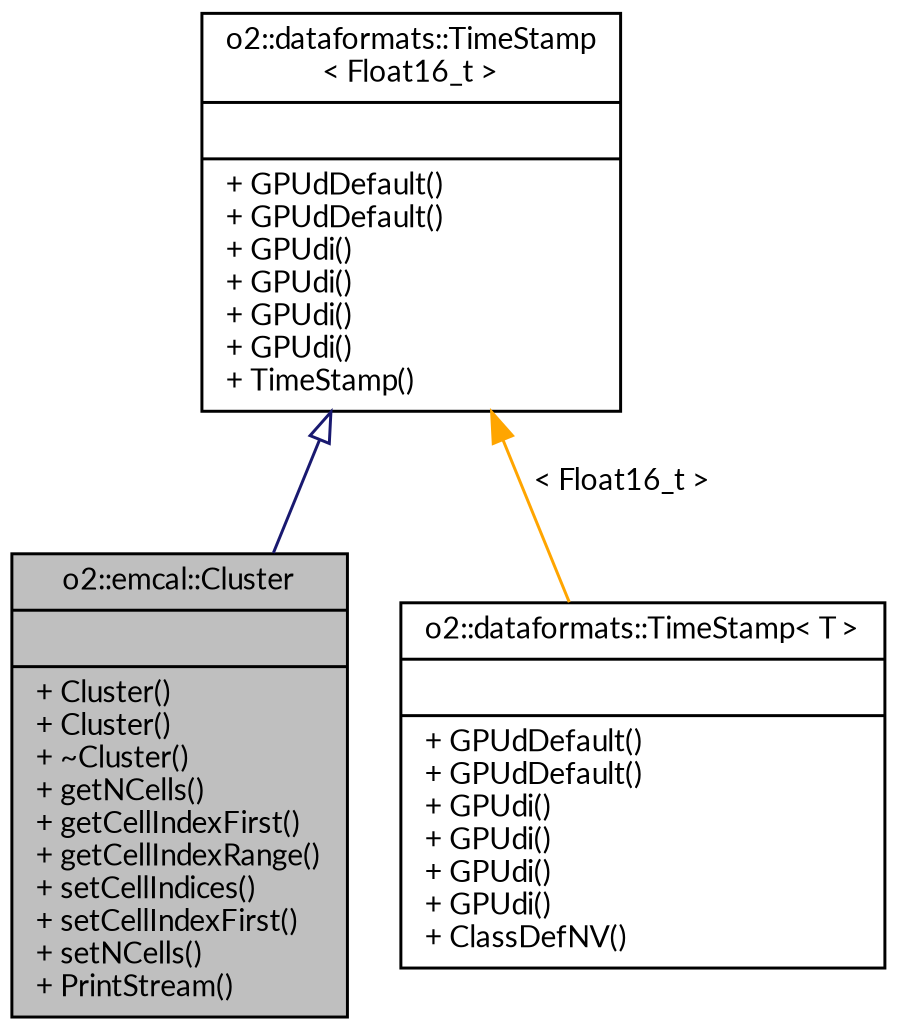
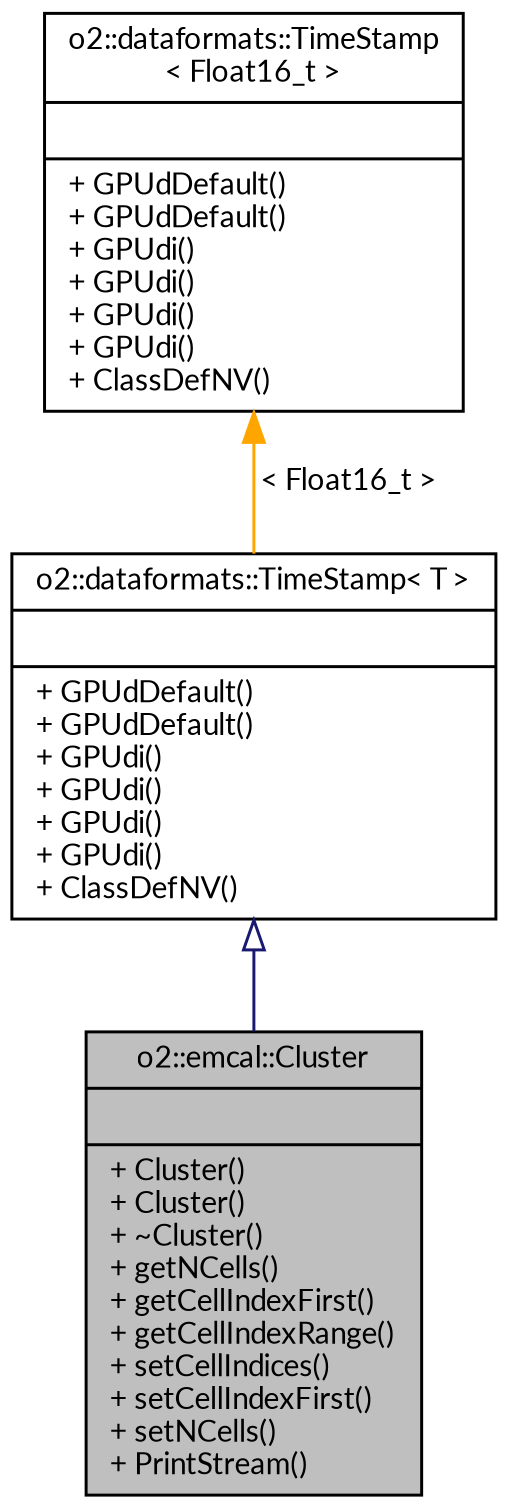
(321, 382) -> (171, 382)
(296, 497) -> (254, 991)
